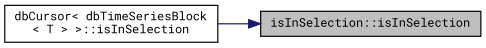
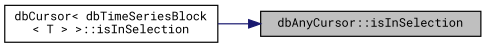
(371, 24) -> (371, 24)
